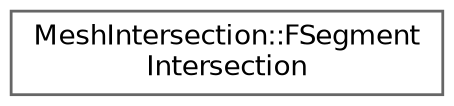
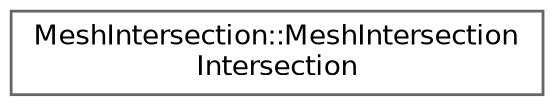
(227, 53) -> (277, 53)
